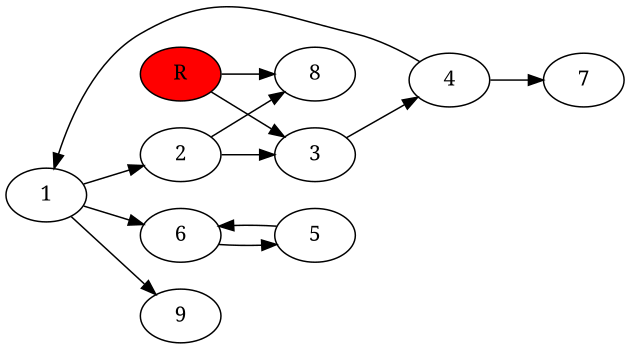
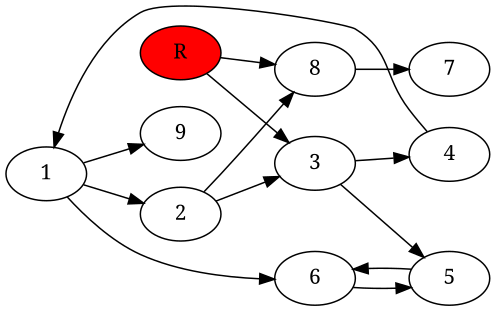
(509, 80) -> (375, 69)
none -> (377, 216)
